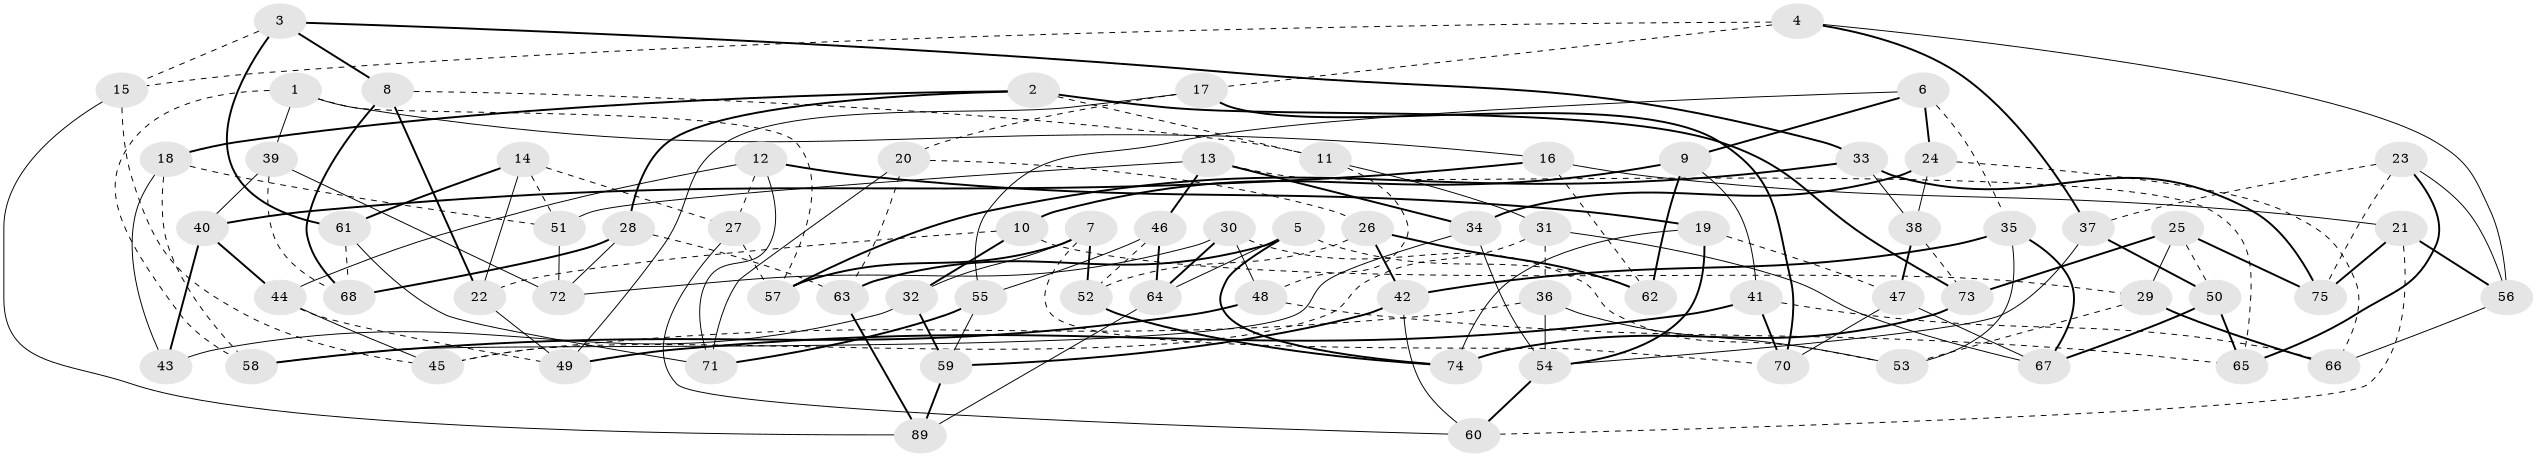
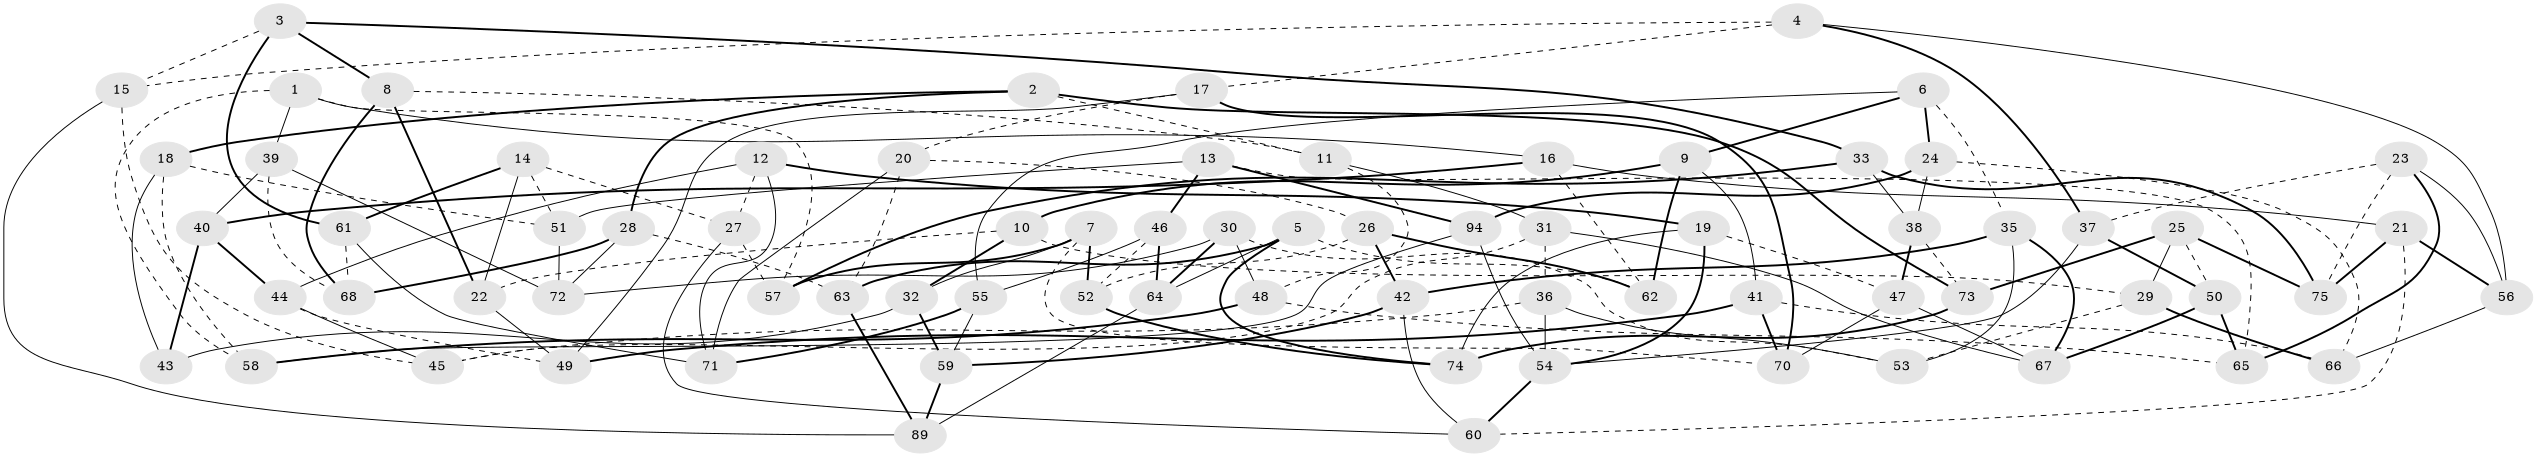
(1475, 228) -> (1475, 228)
